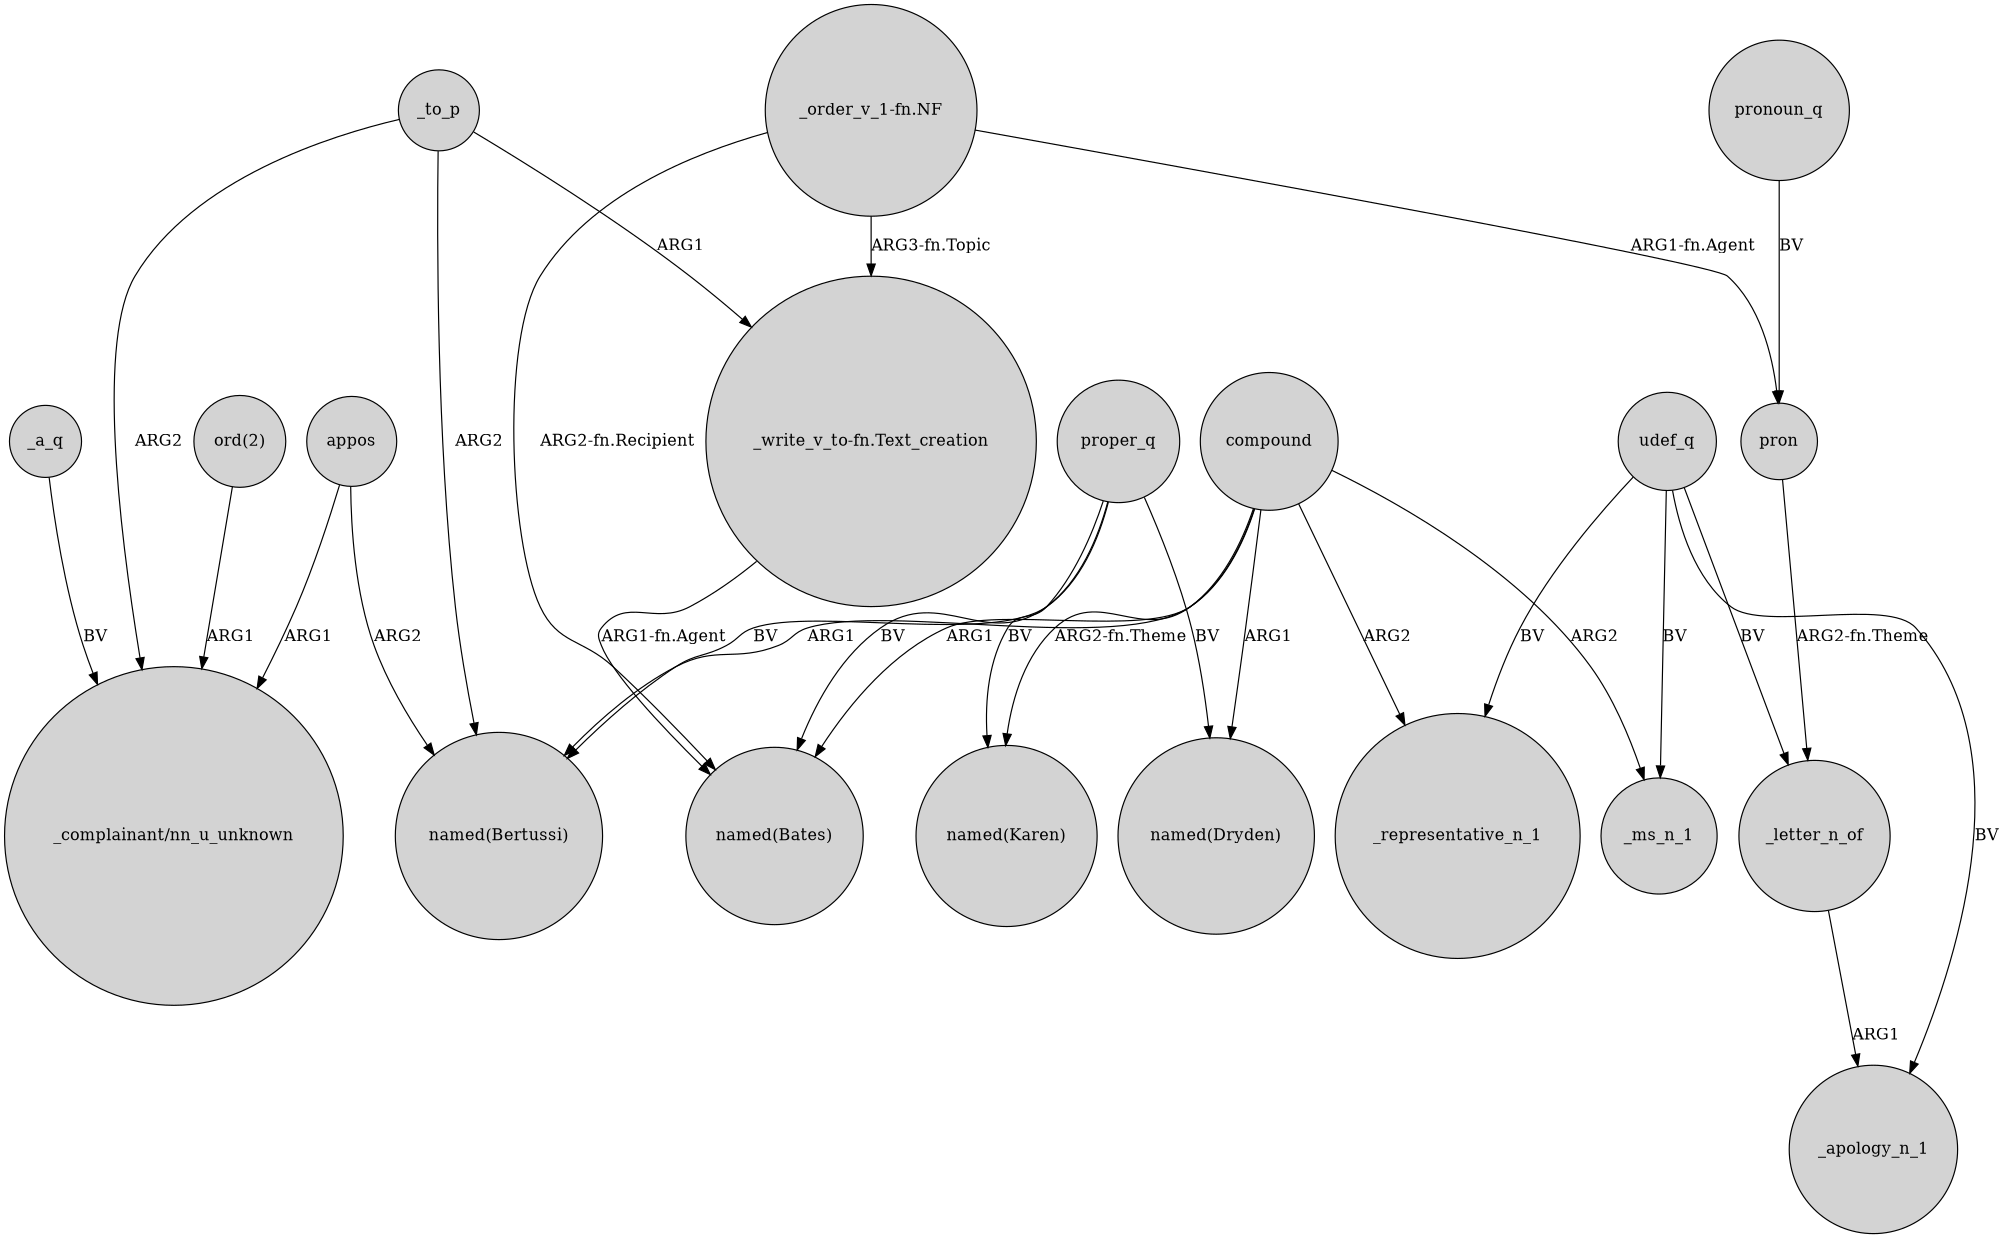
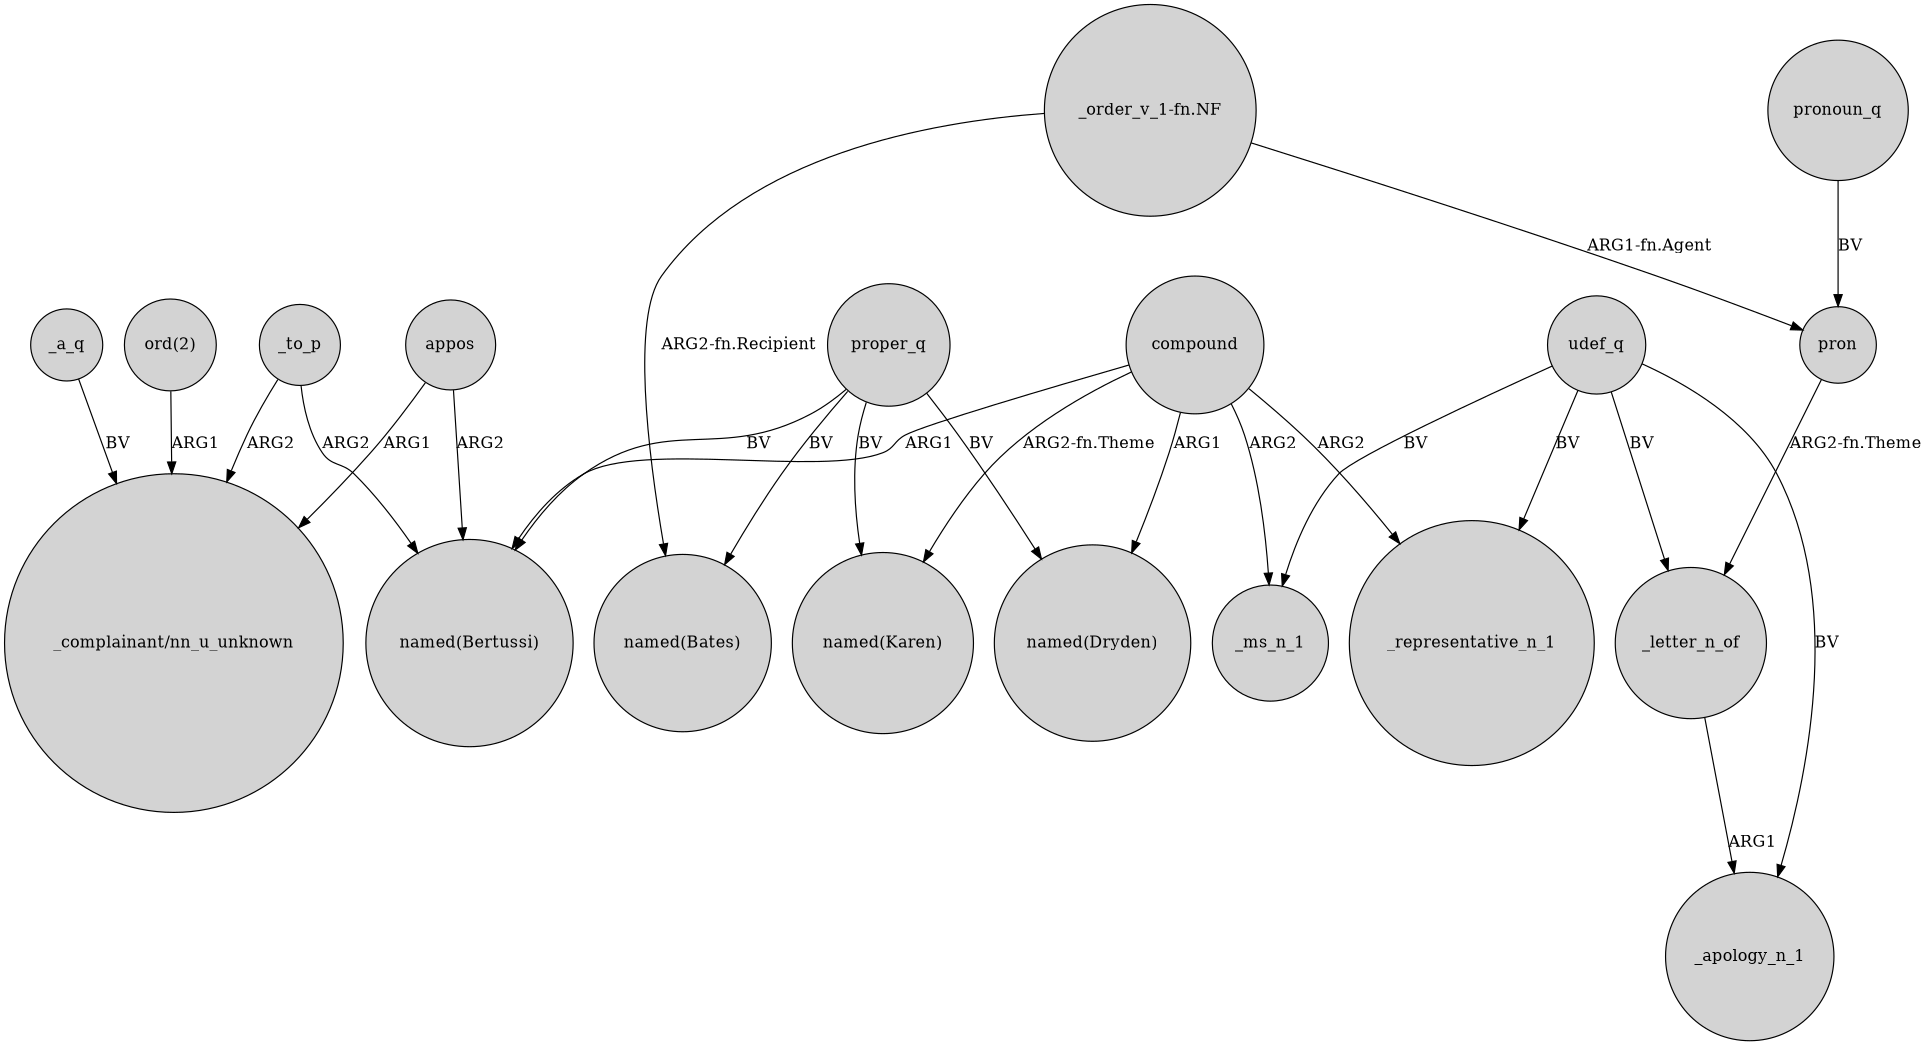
(871, 441) -> none
(1041, 620) -> none
